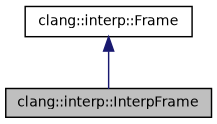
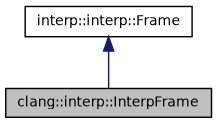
(109, 22) -> (109, 22)
